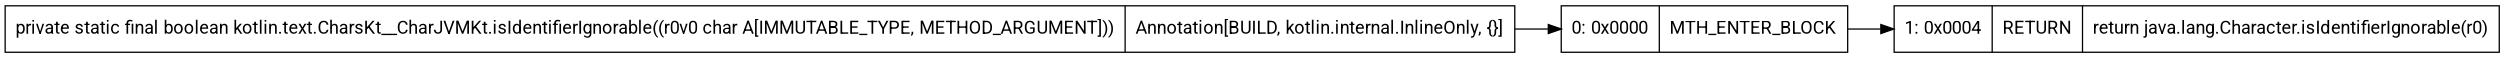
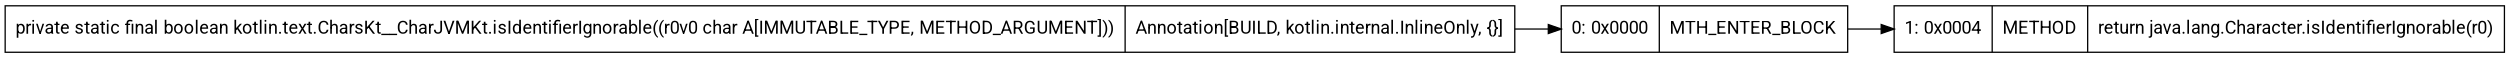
(2037, 28) -> (2040, 28)
